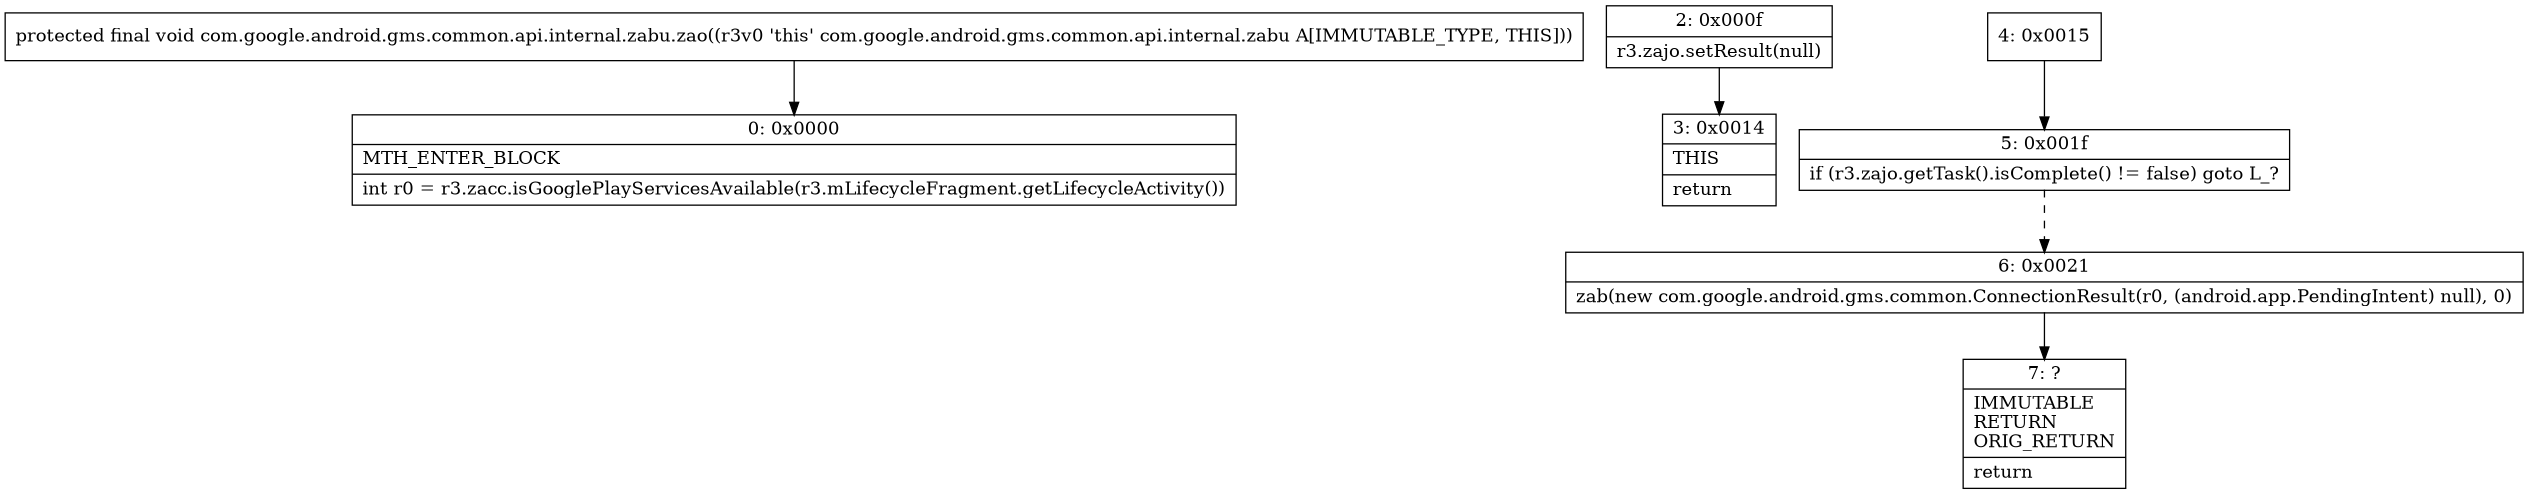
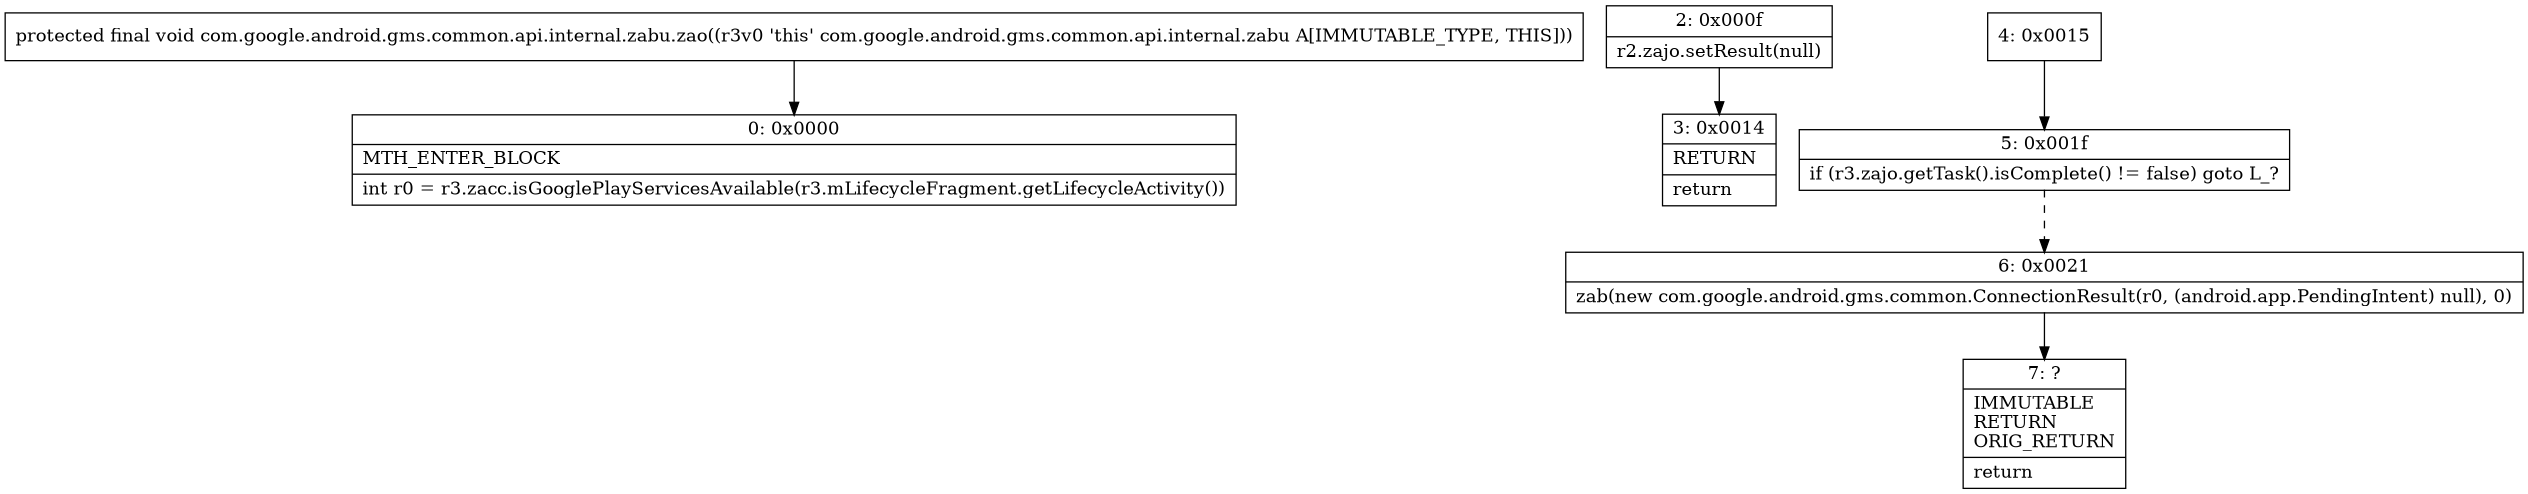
(1719, 52) -> (1719, 52)
(1697, 159) -> (1715, 159)
